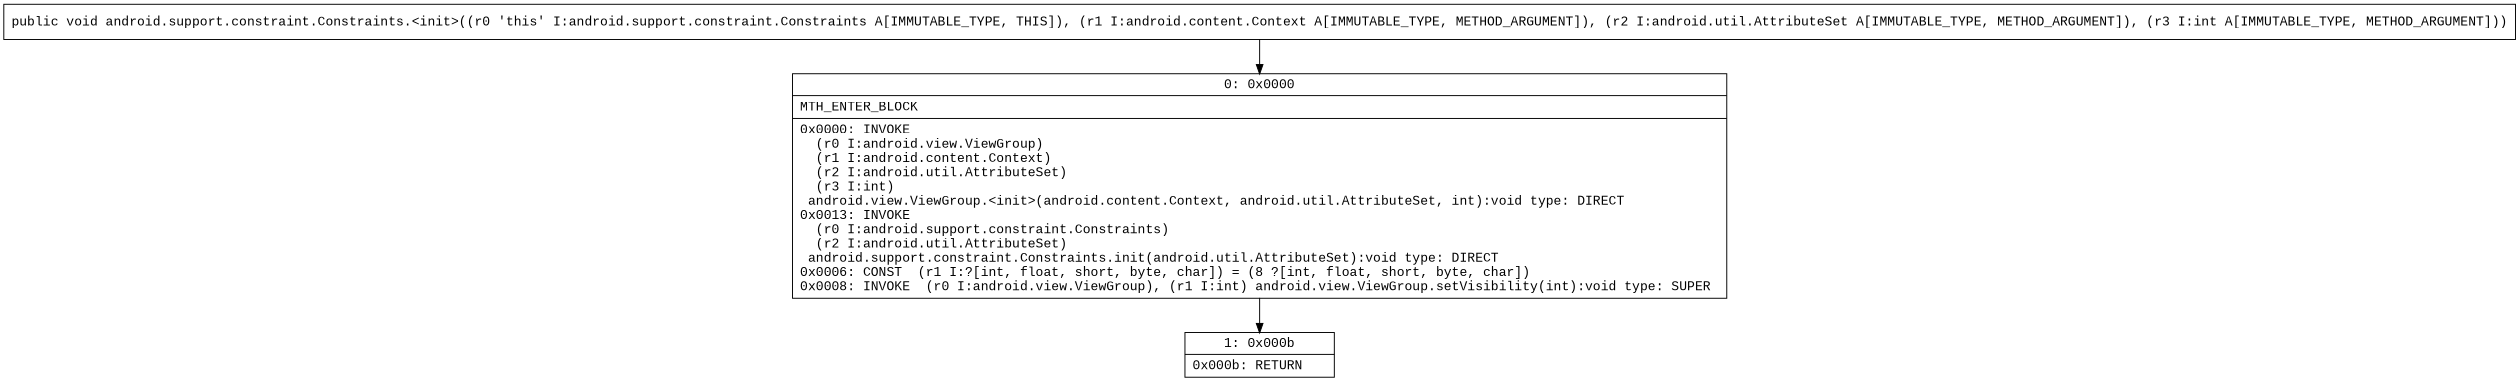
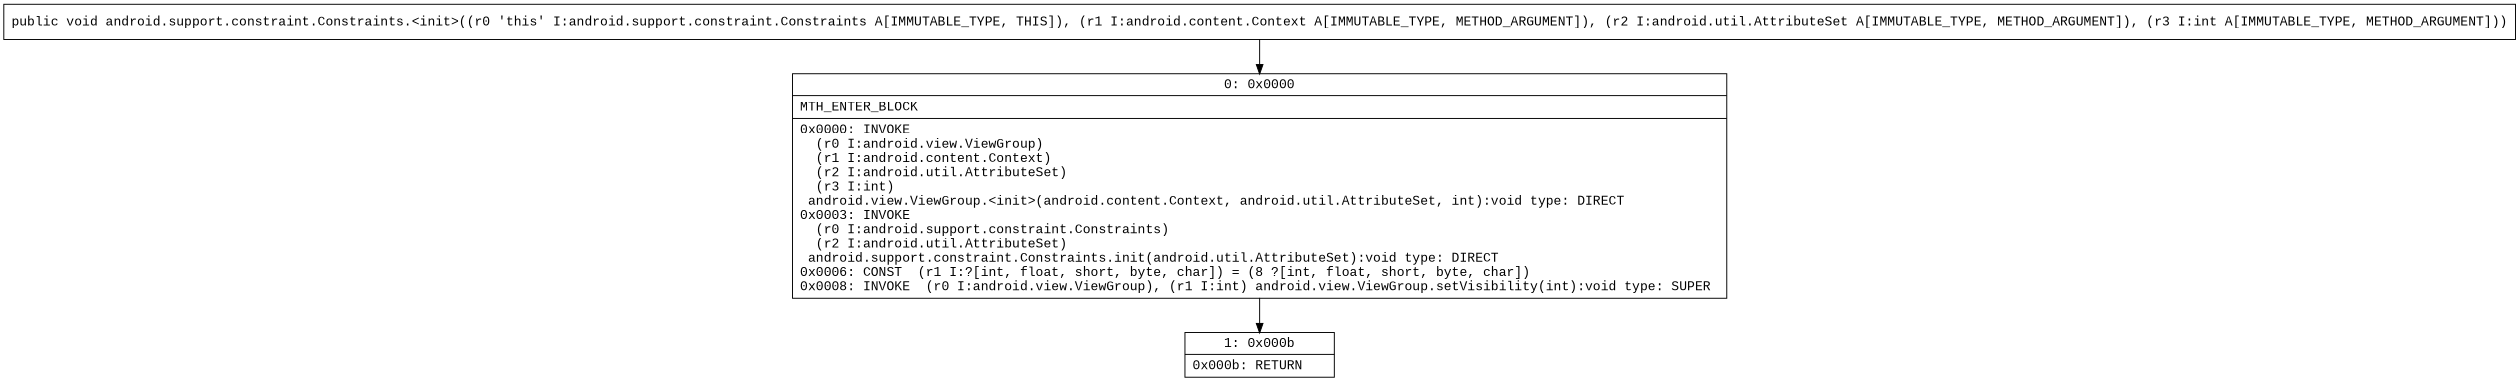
(863, 215) -> (863, 215)
